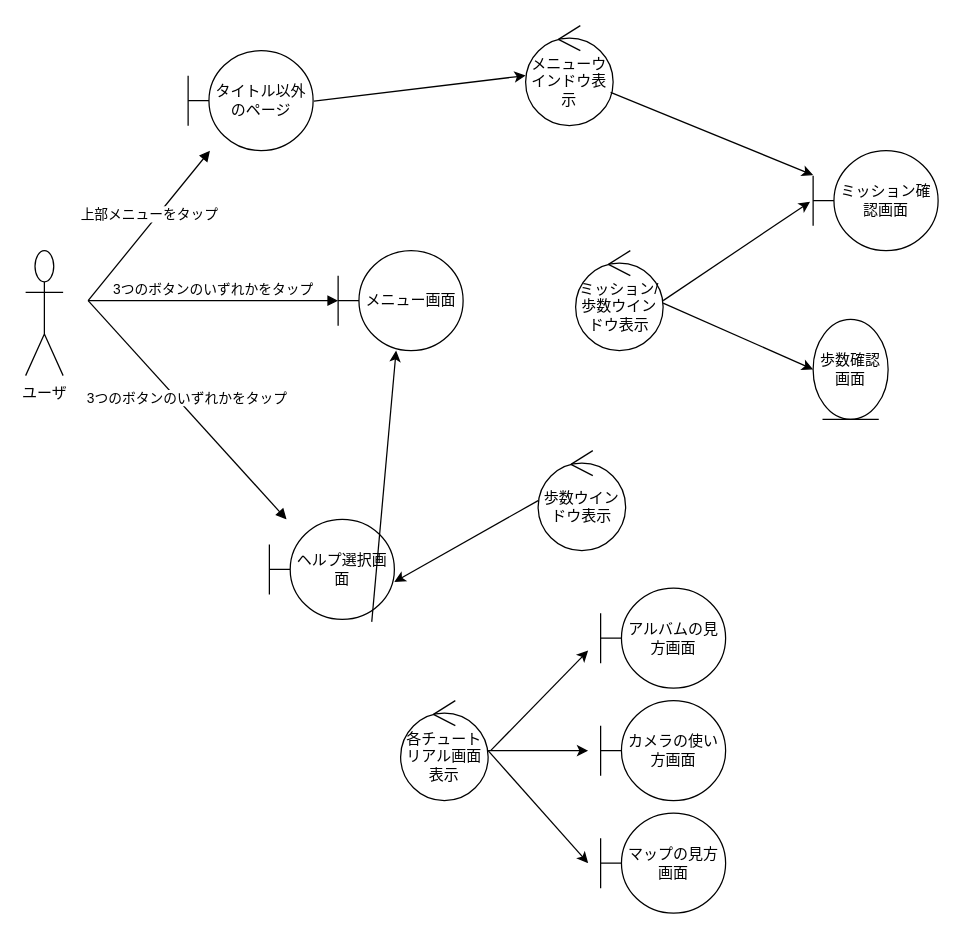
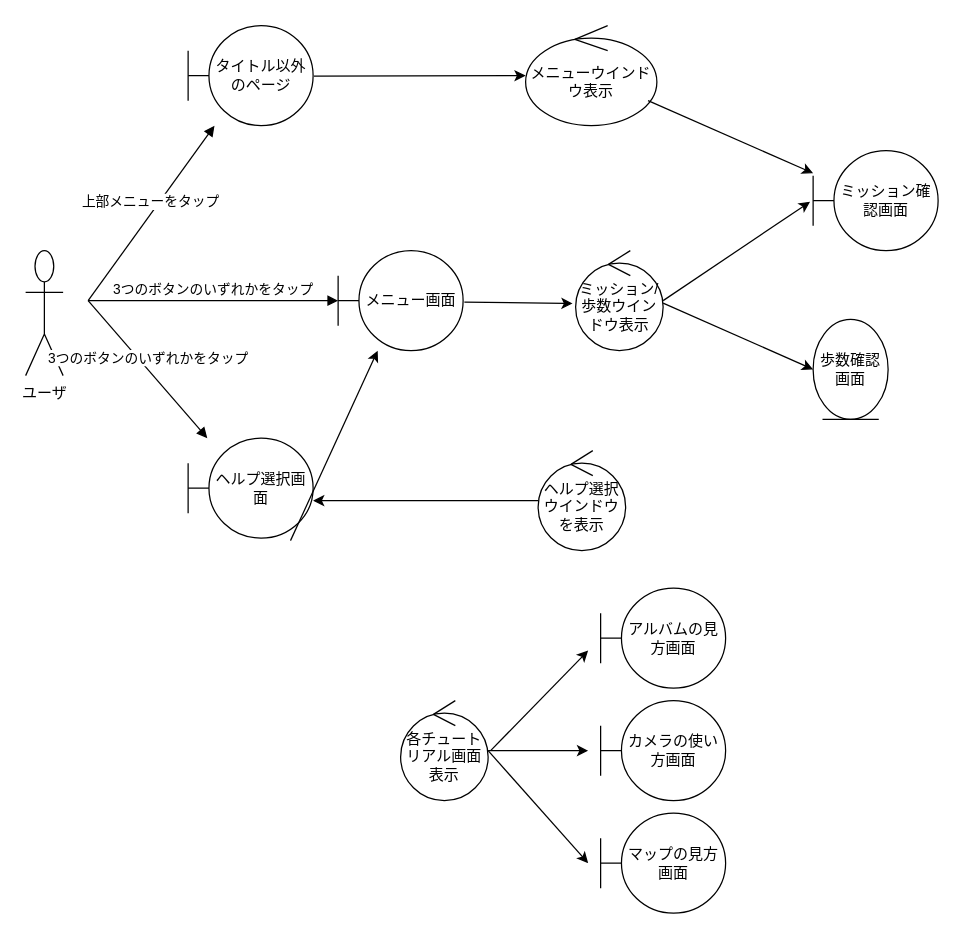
(569, 76) -> (591, 76)
(251, 101) -> (251, 76)
none -> (514, 303)
(582, 507) -> (582, 507)
(332, 569) -> (251, 488)
